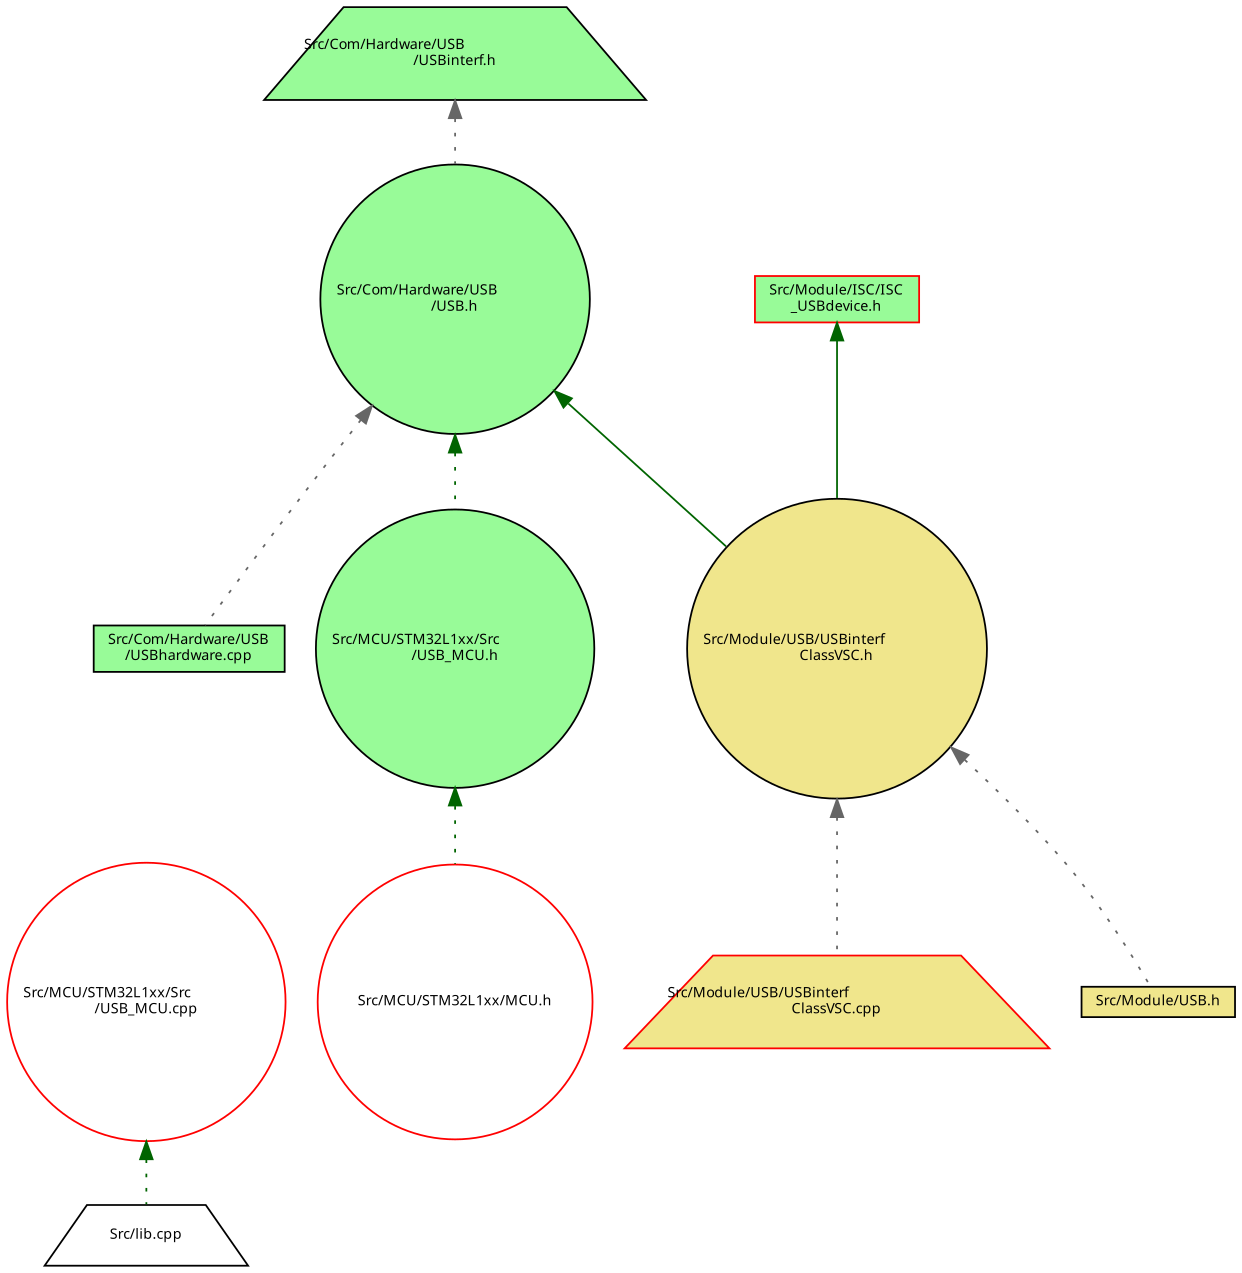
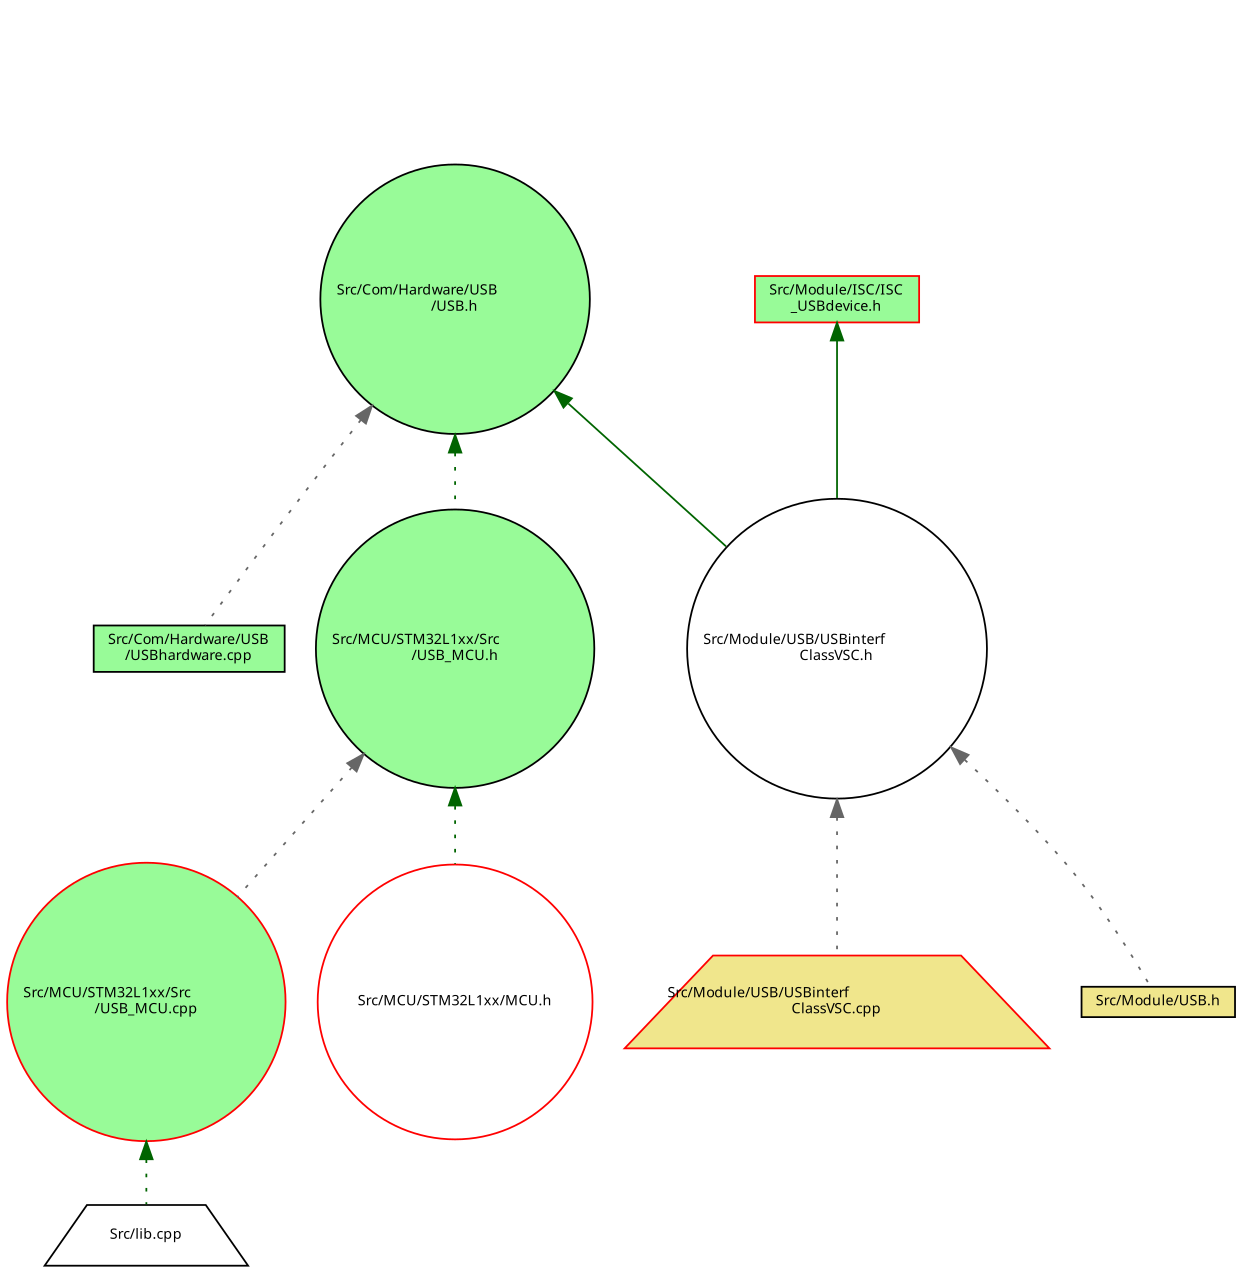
(455, 54) -> none
(837, 649) -> (837, 649)
none -> (295, 832)
(146, 1002) -> (146, 1002)
